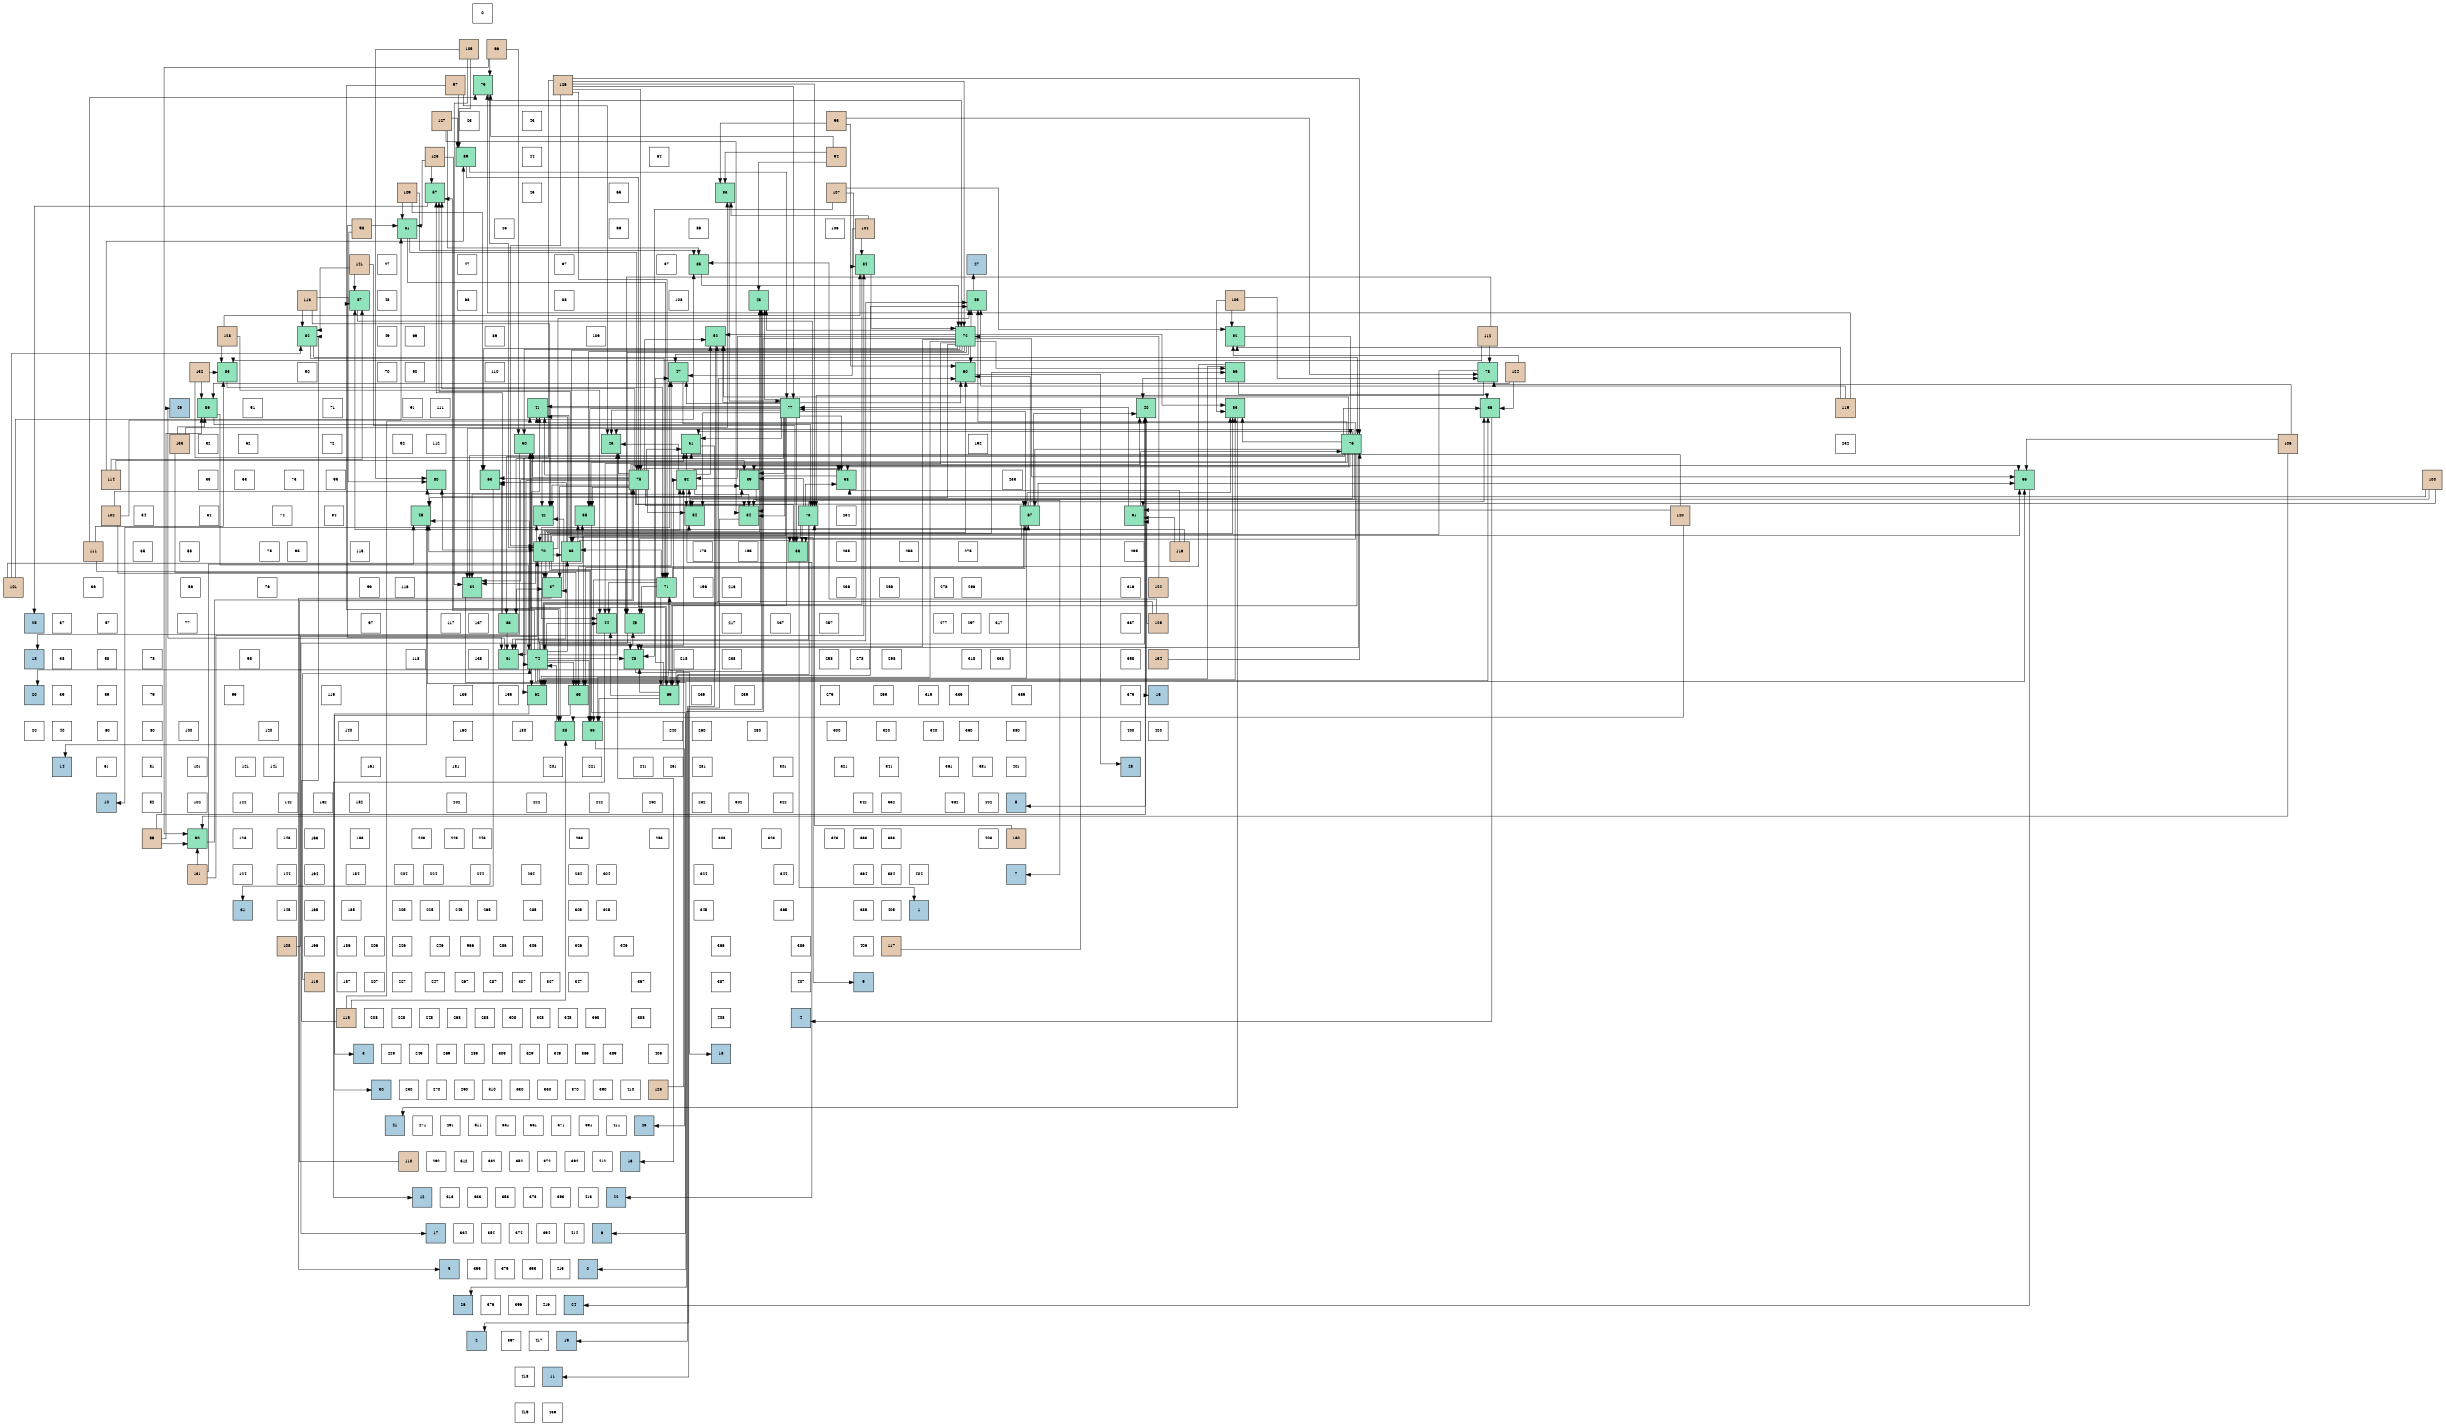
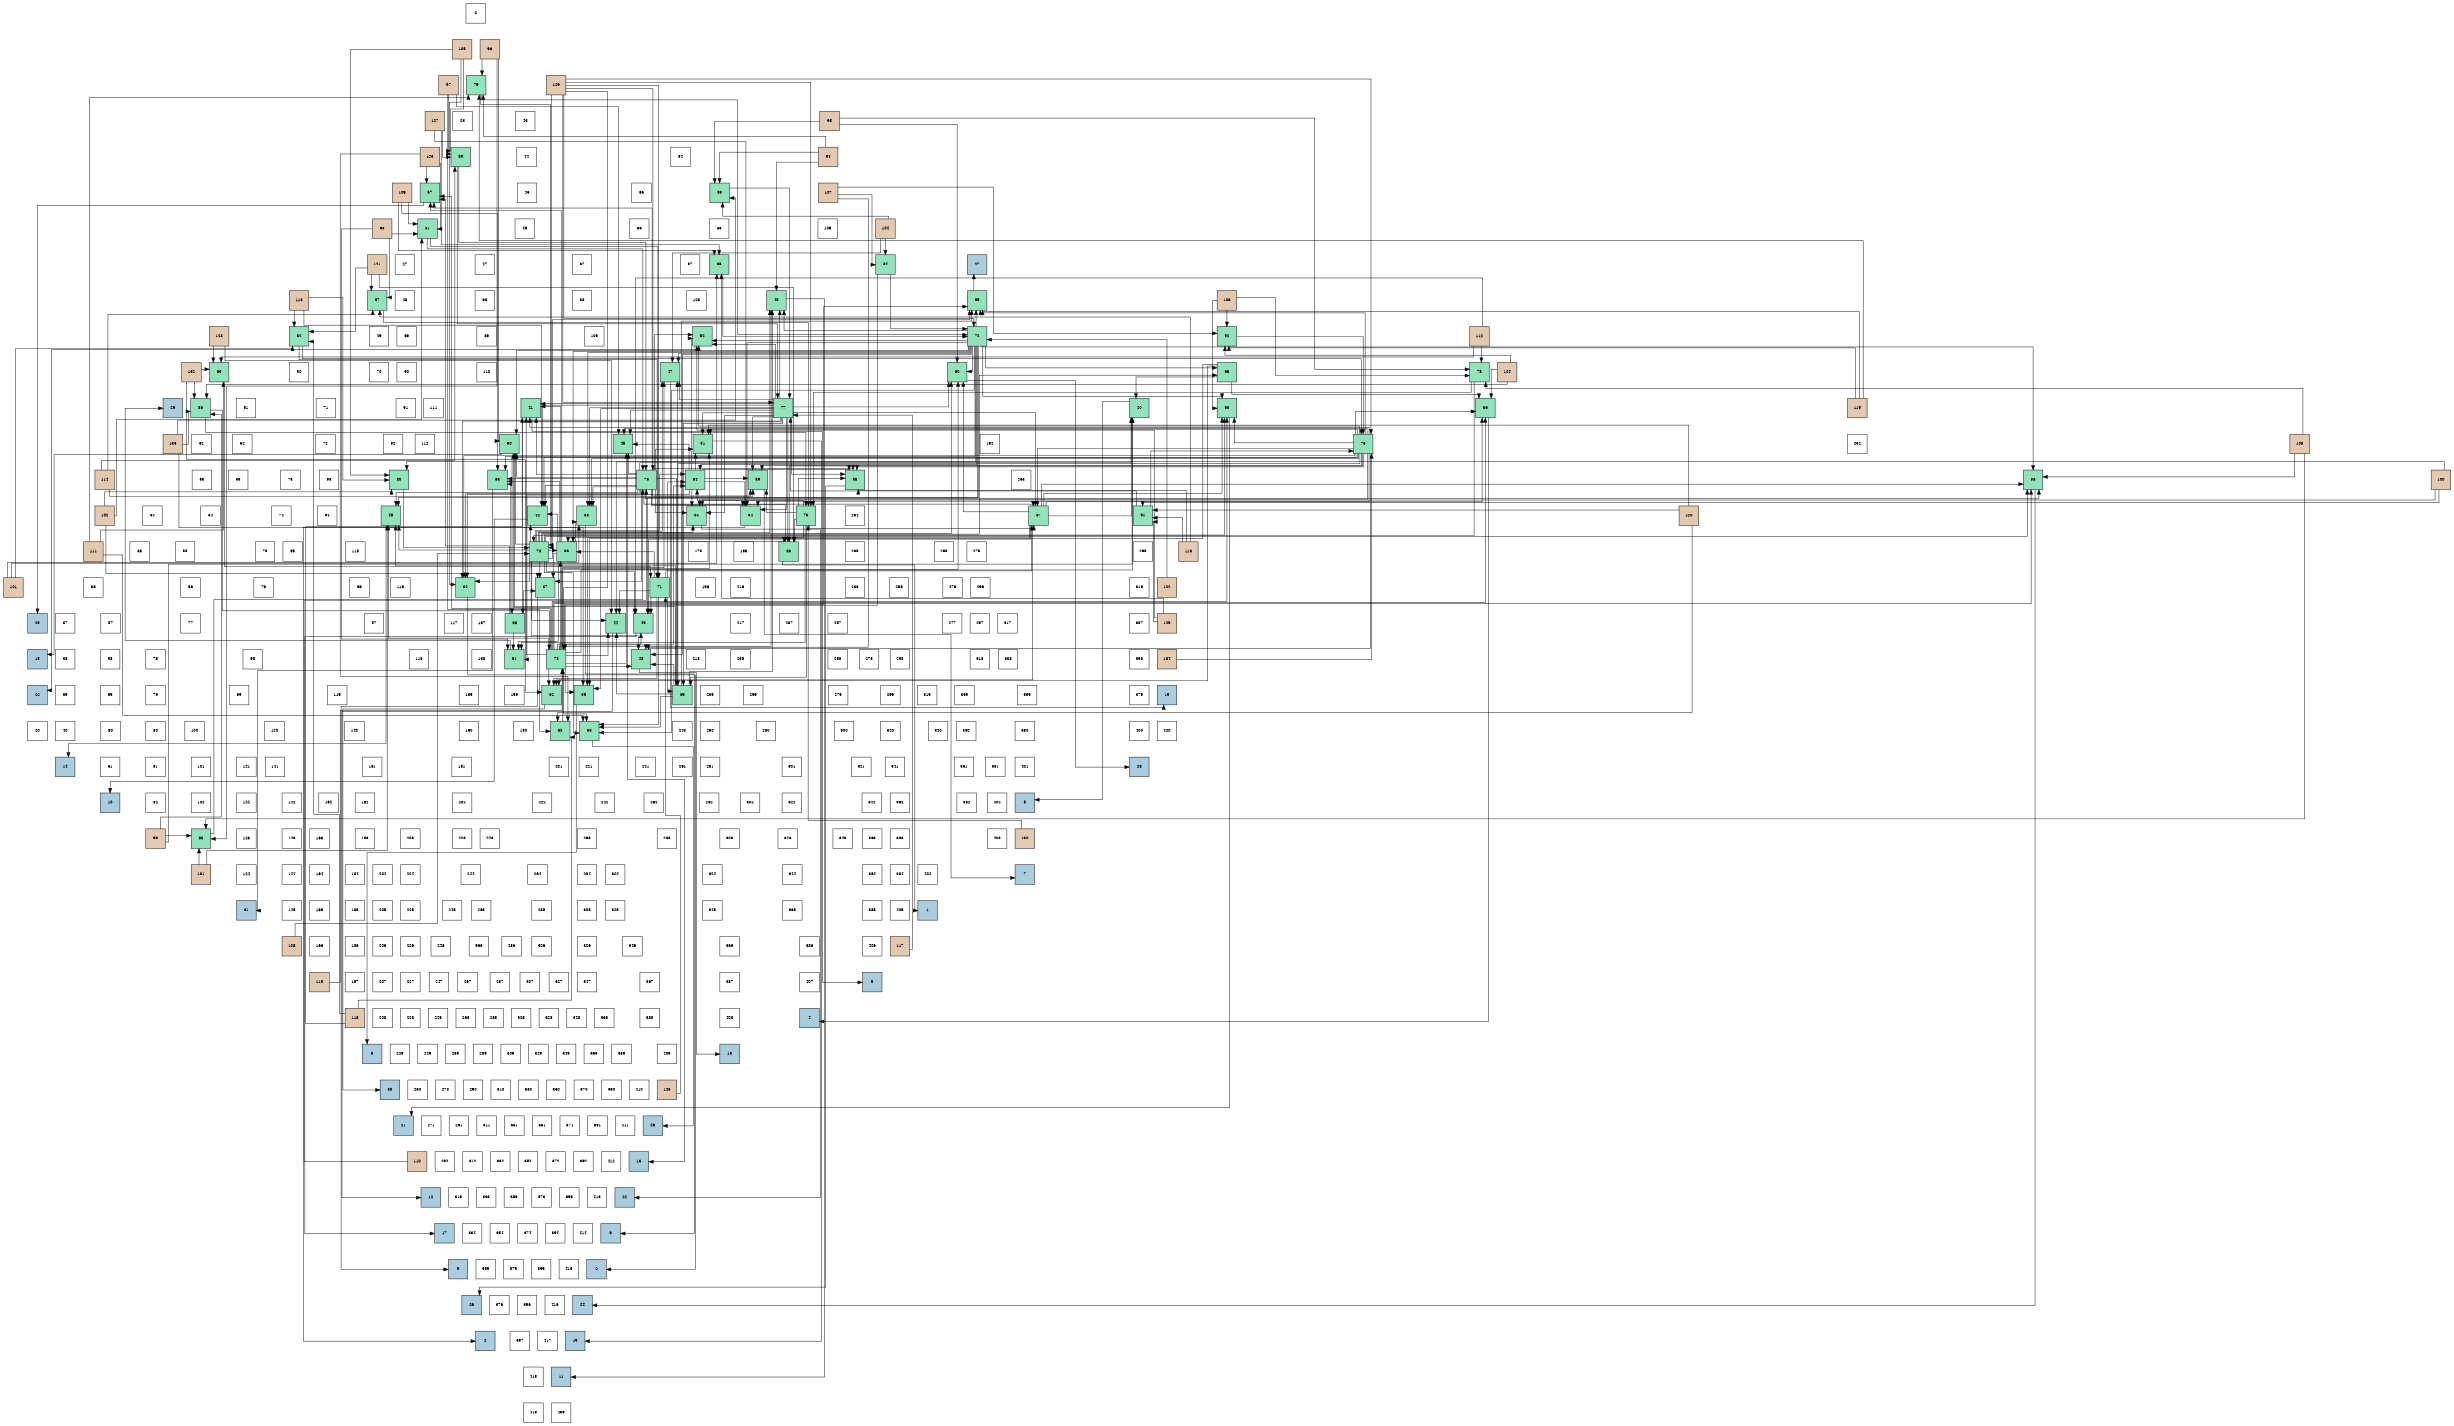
(538, 316) -> none
(624, 635) -> none
